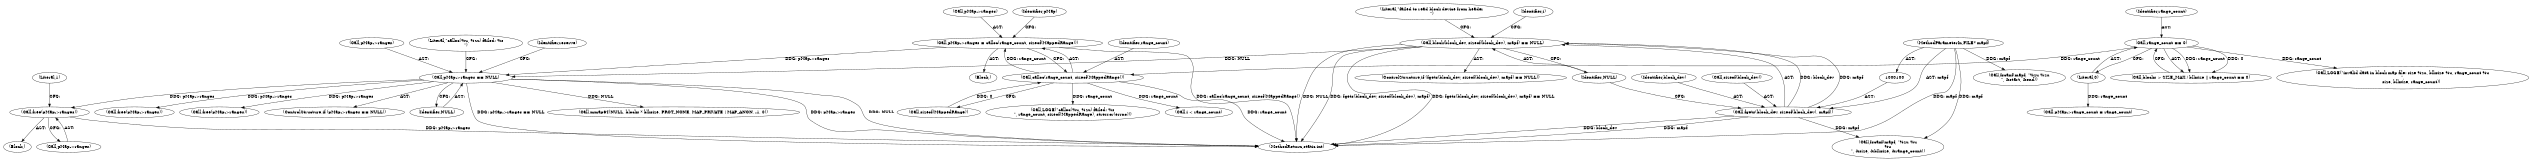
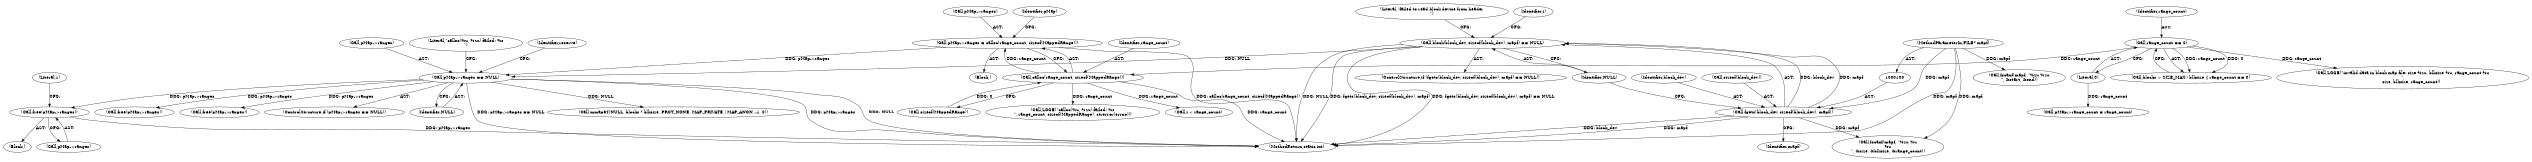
(1937, 78) -> (1937, 78)
none -> (1783, 147)
